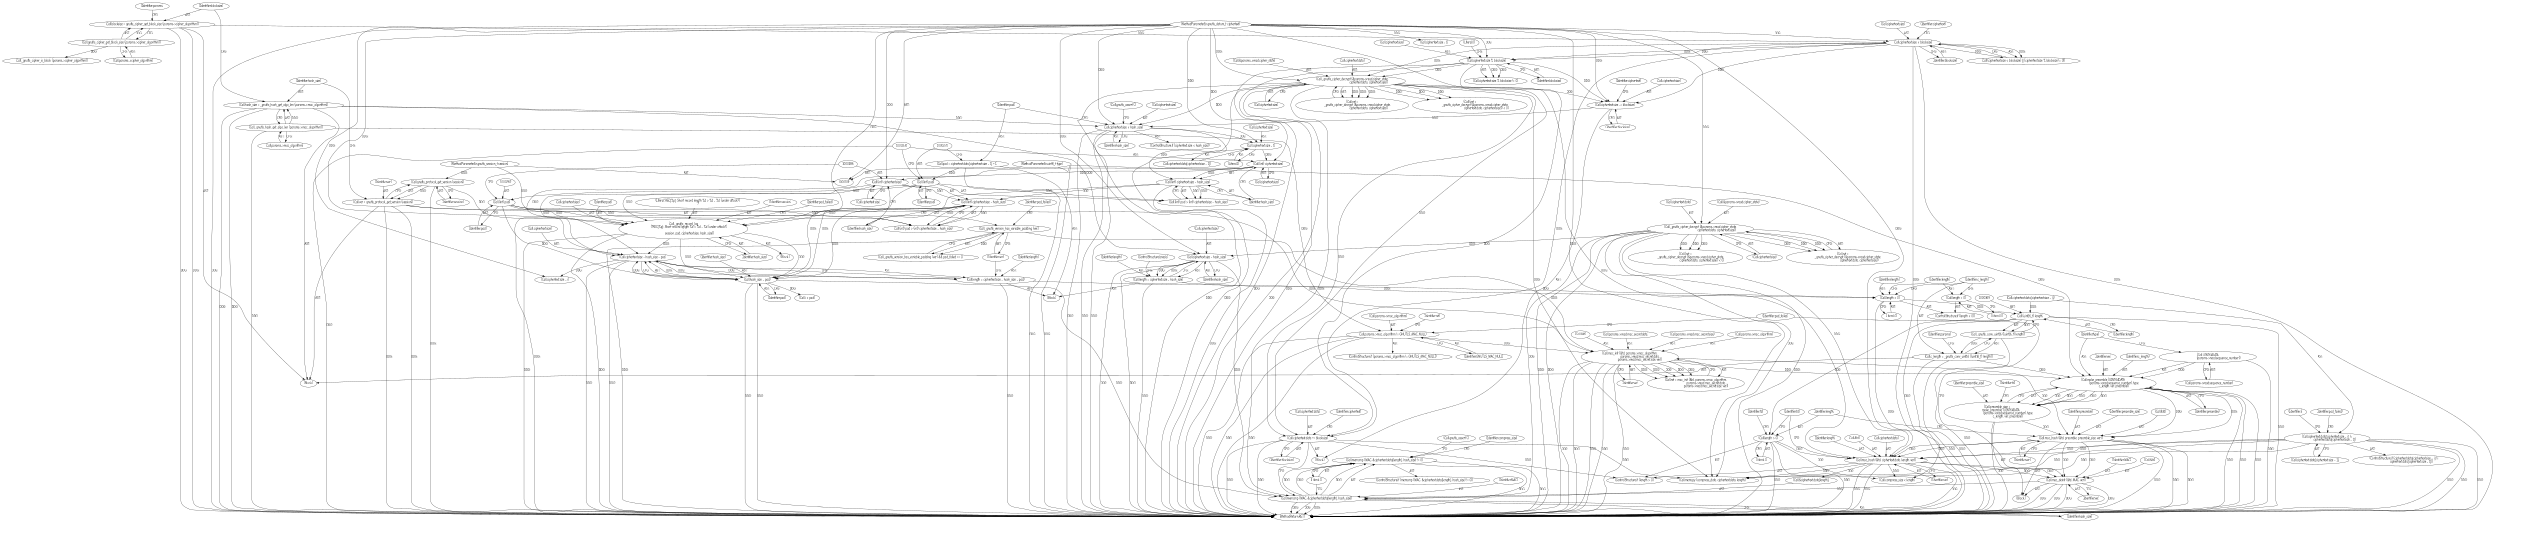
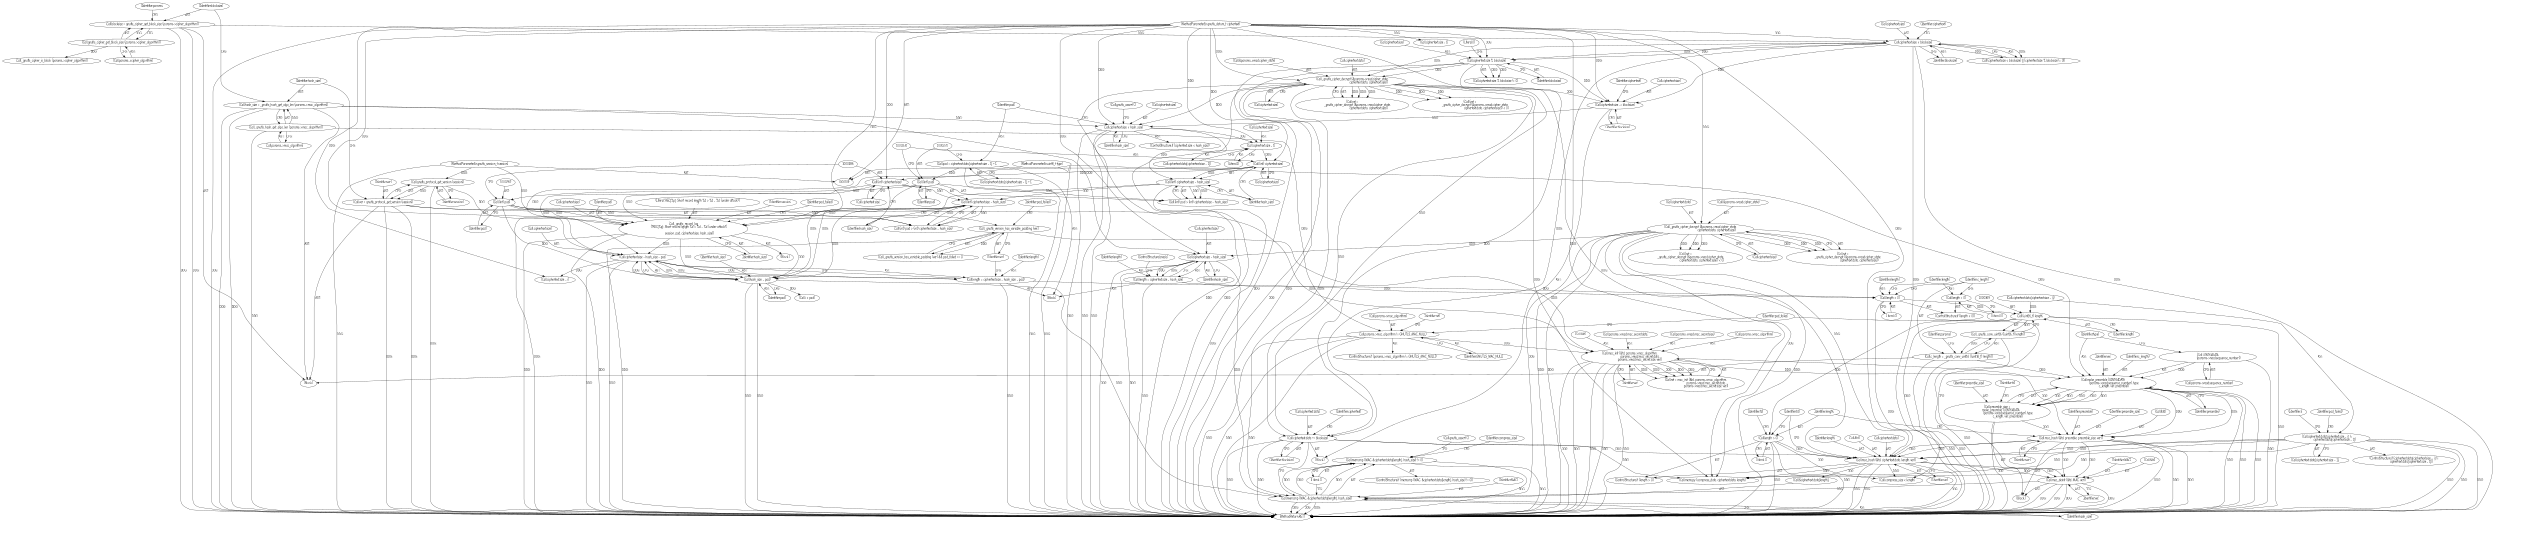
none -> (1006, 182)
(1471, 459) -> (1595, 447)
(326, 474) -> (391, 510)
